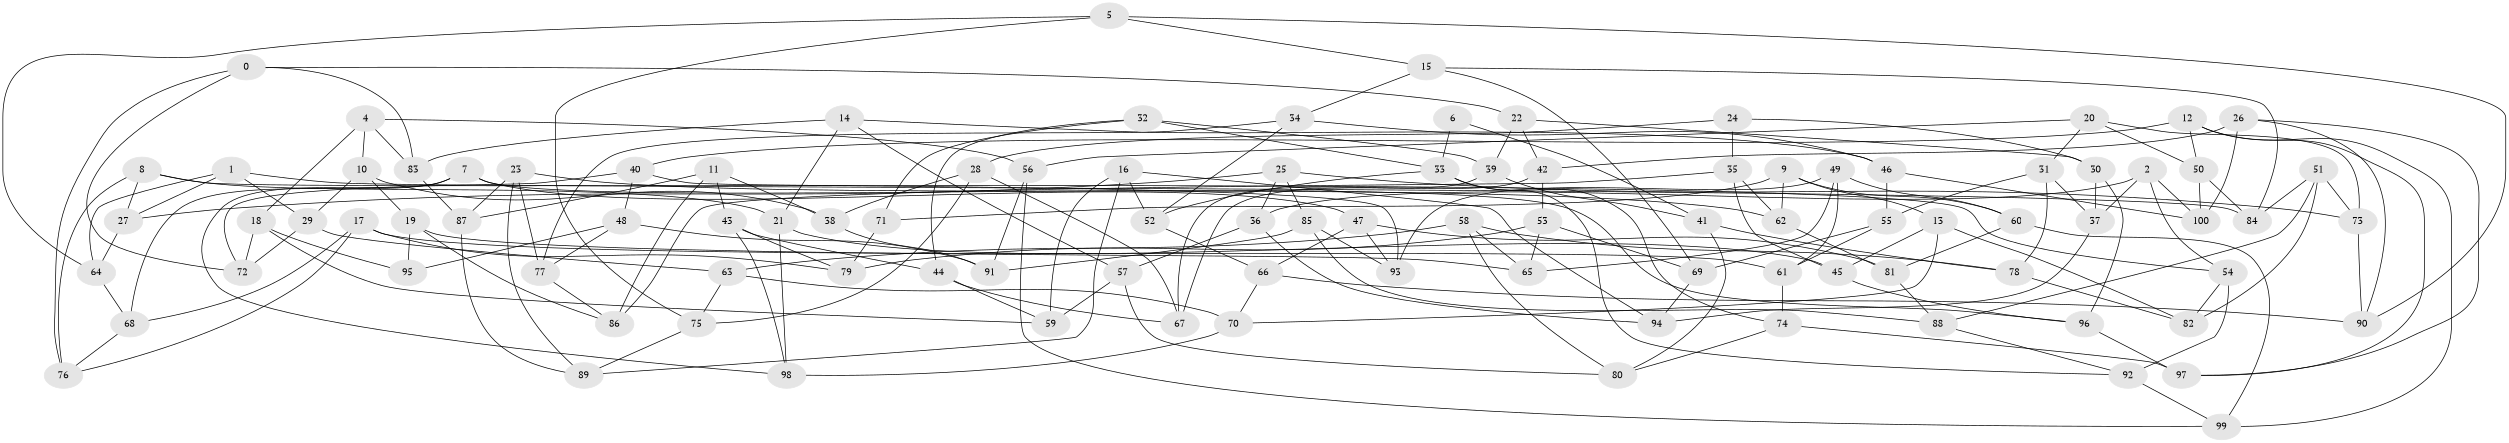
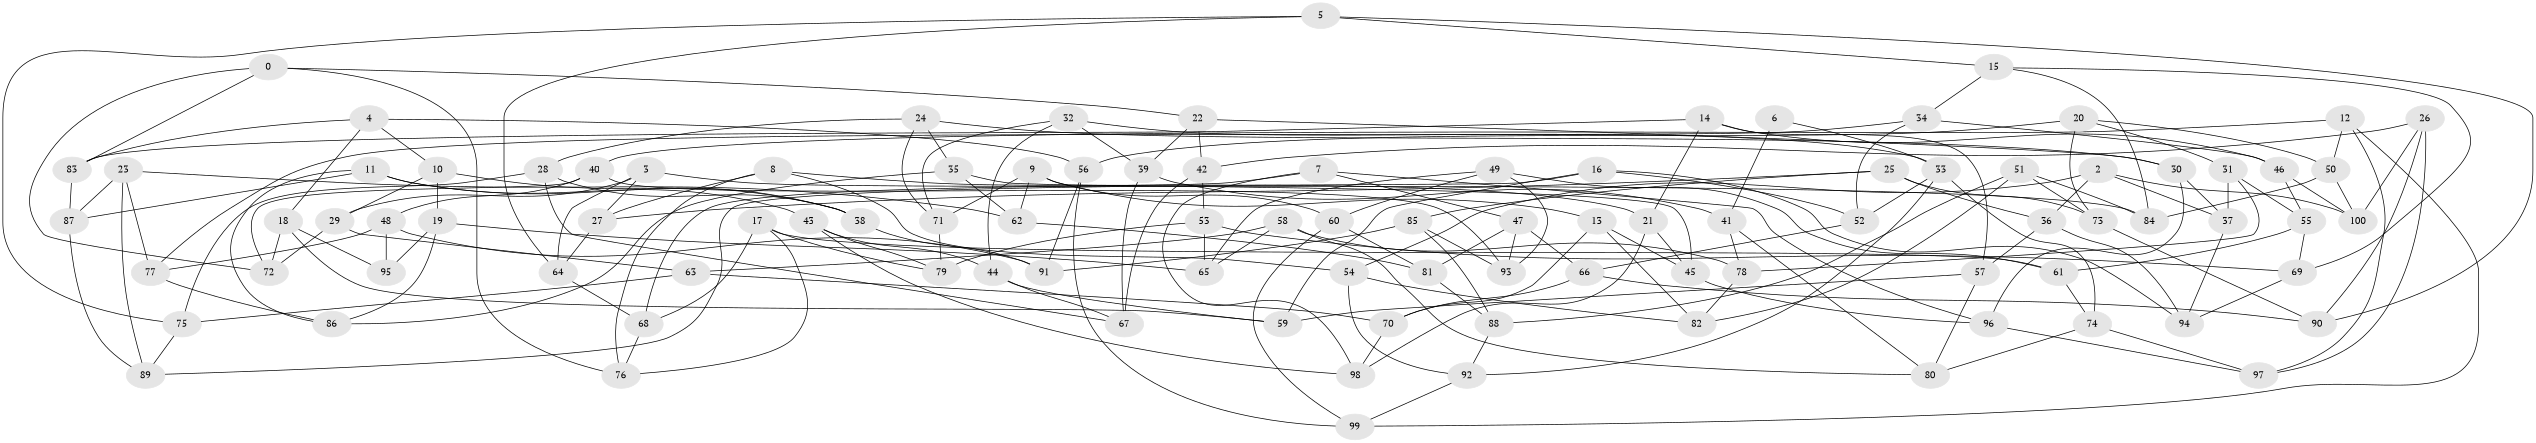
none -> (902, 169)
(231, 170) -> (646, 170)
